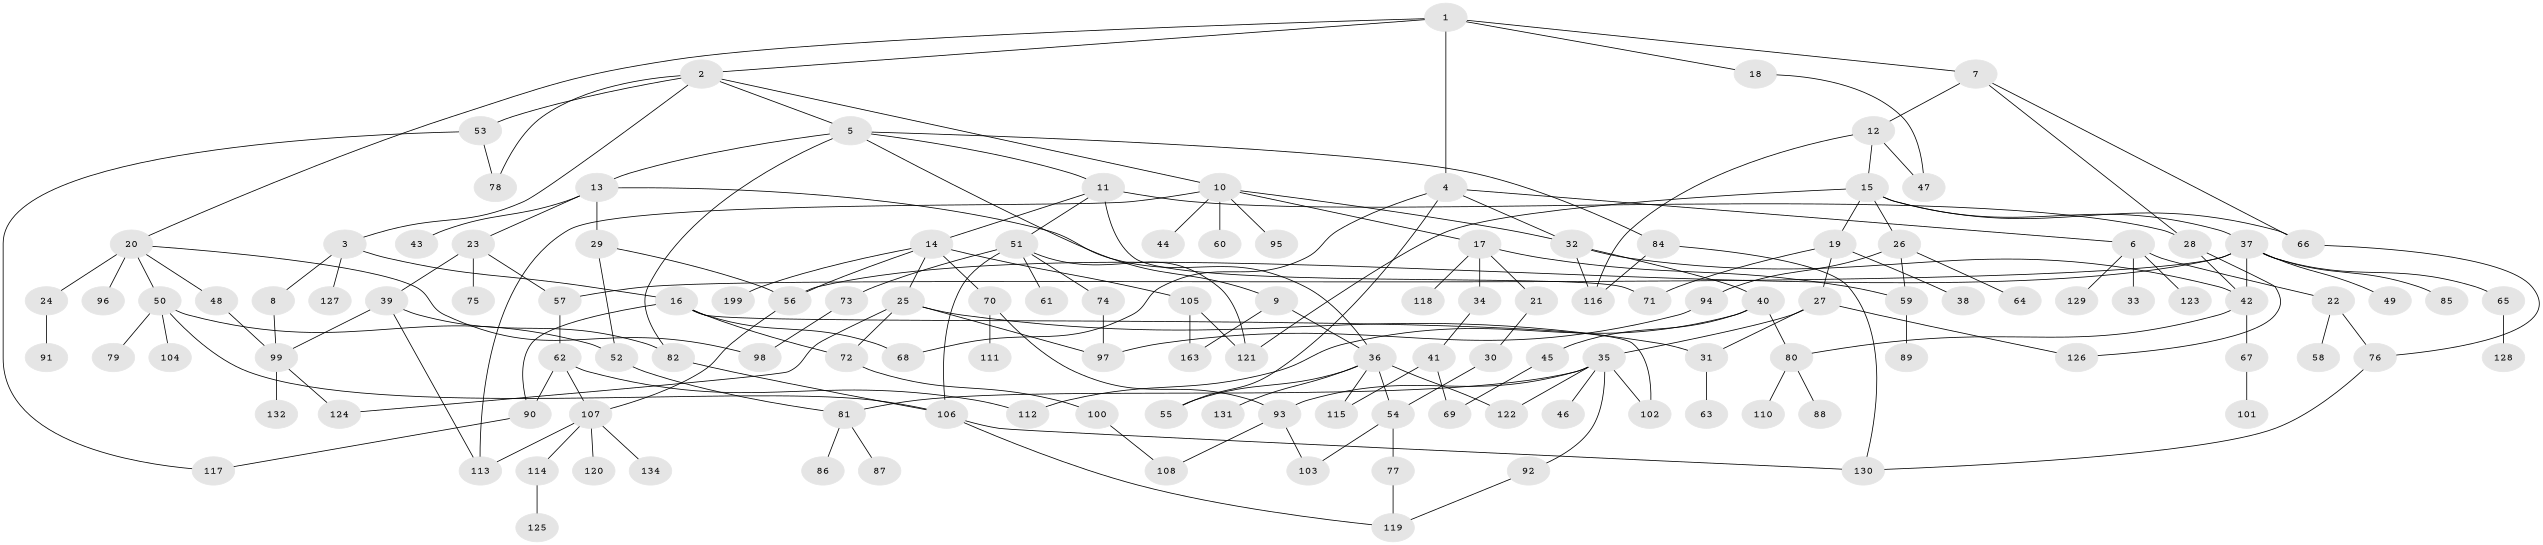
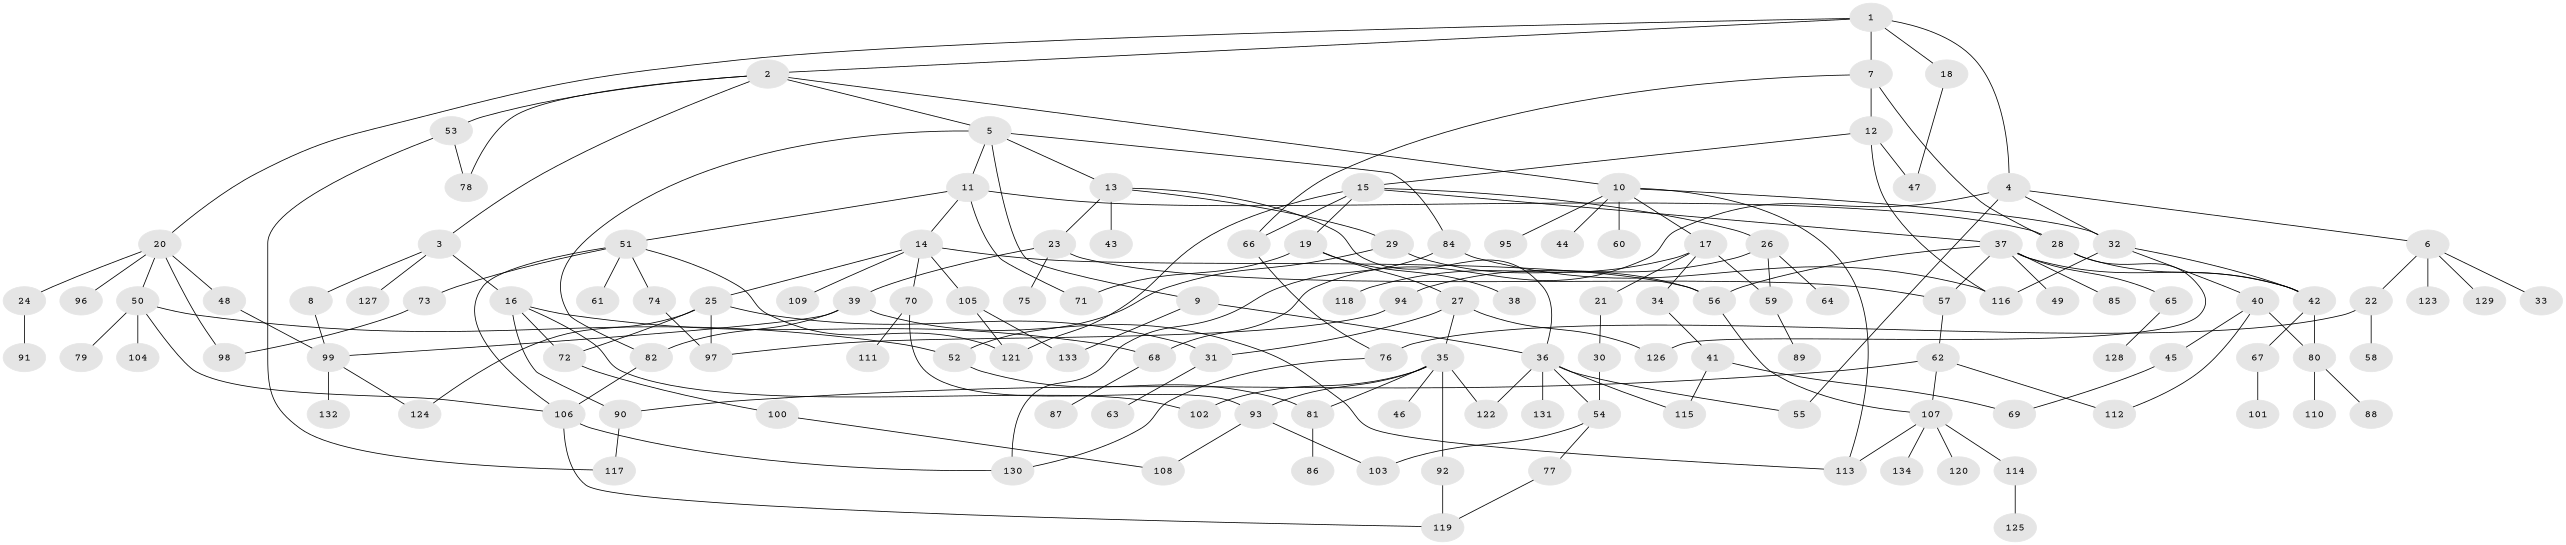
(733, 301) -> (798, 301)
(1190, 358) -> (1068, 358)
(862, 443) -> (1114, 381)
